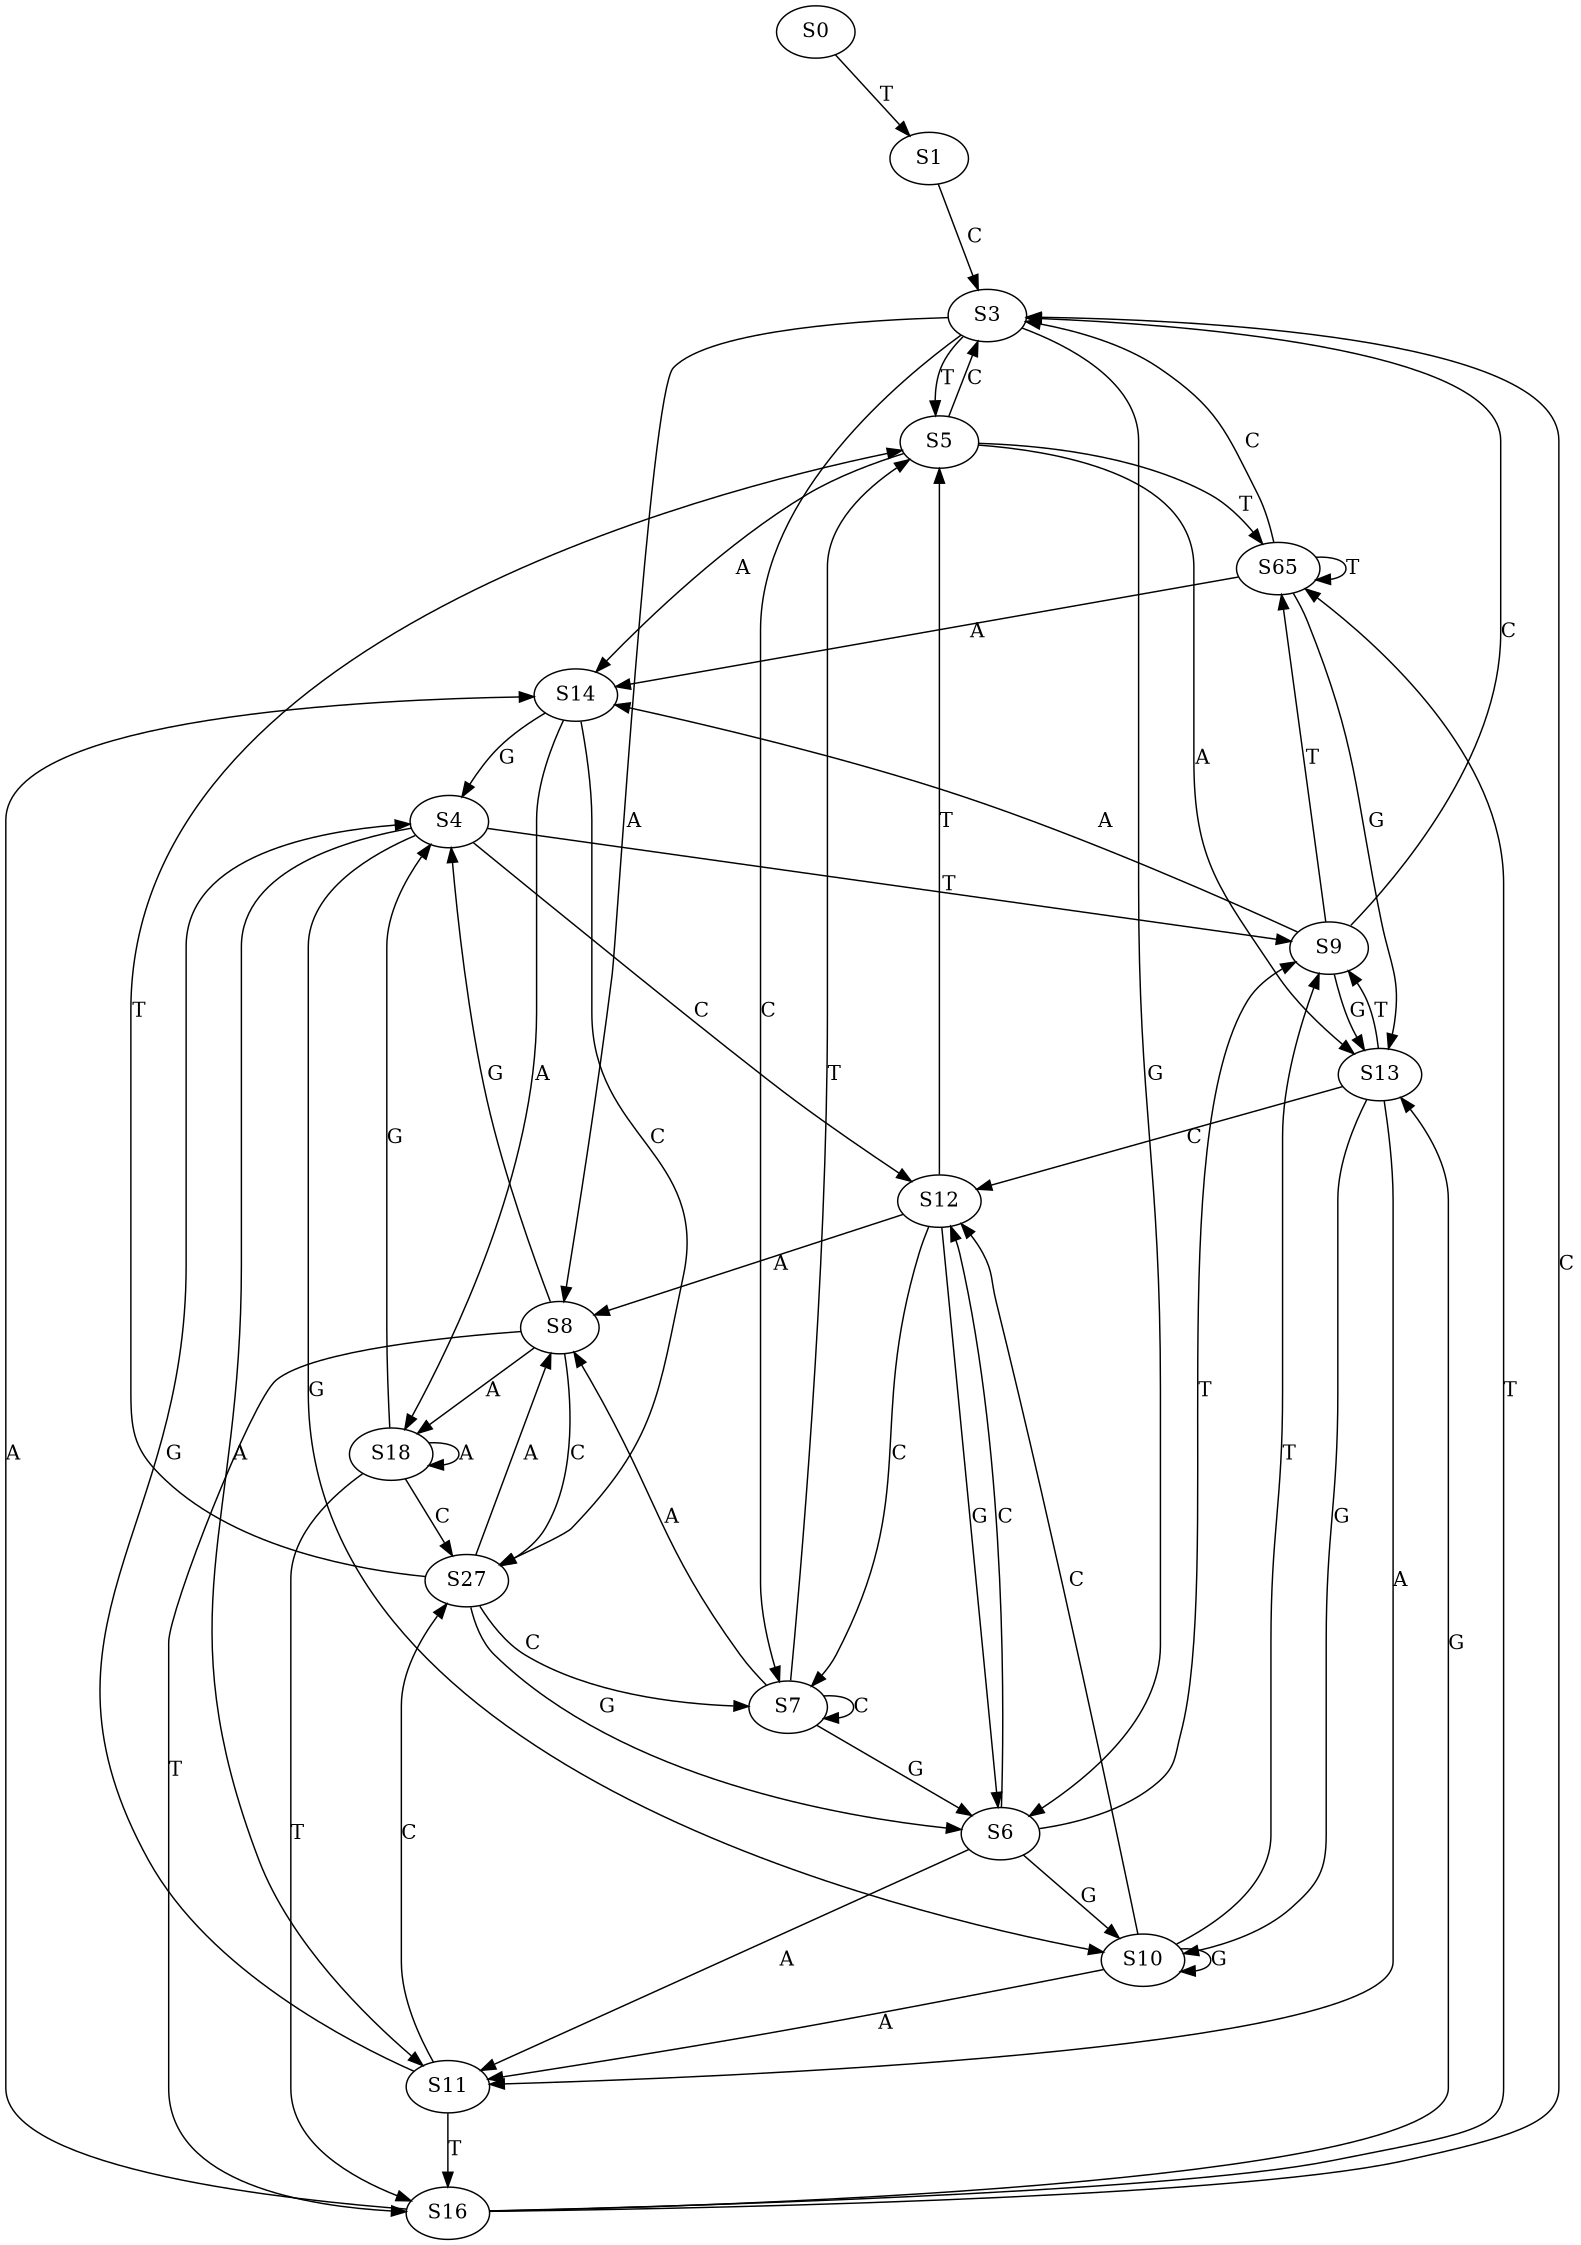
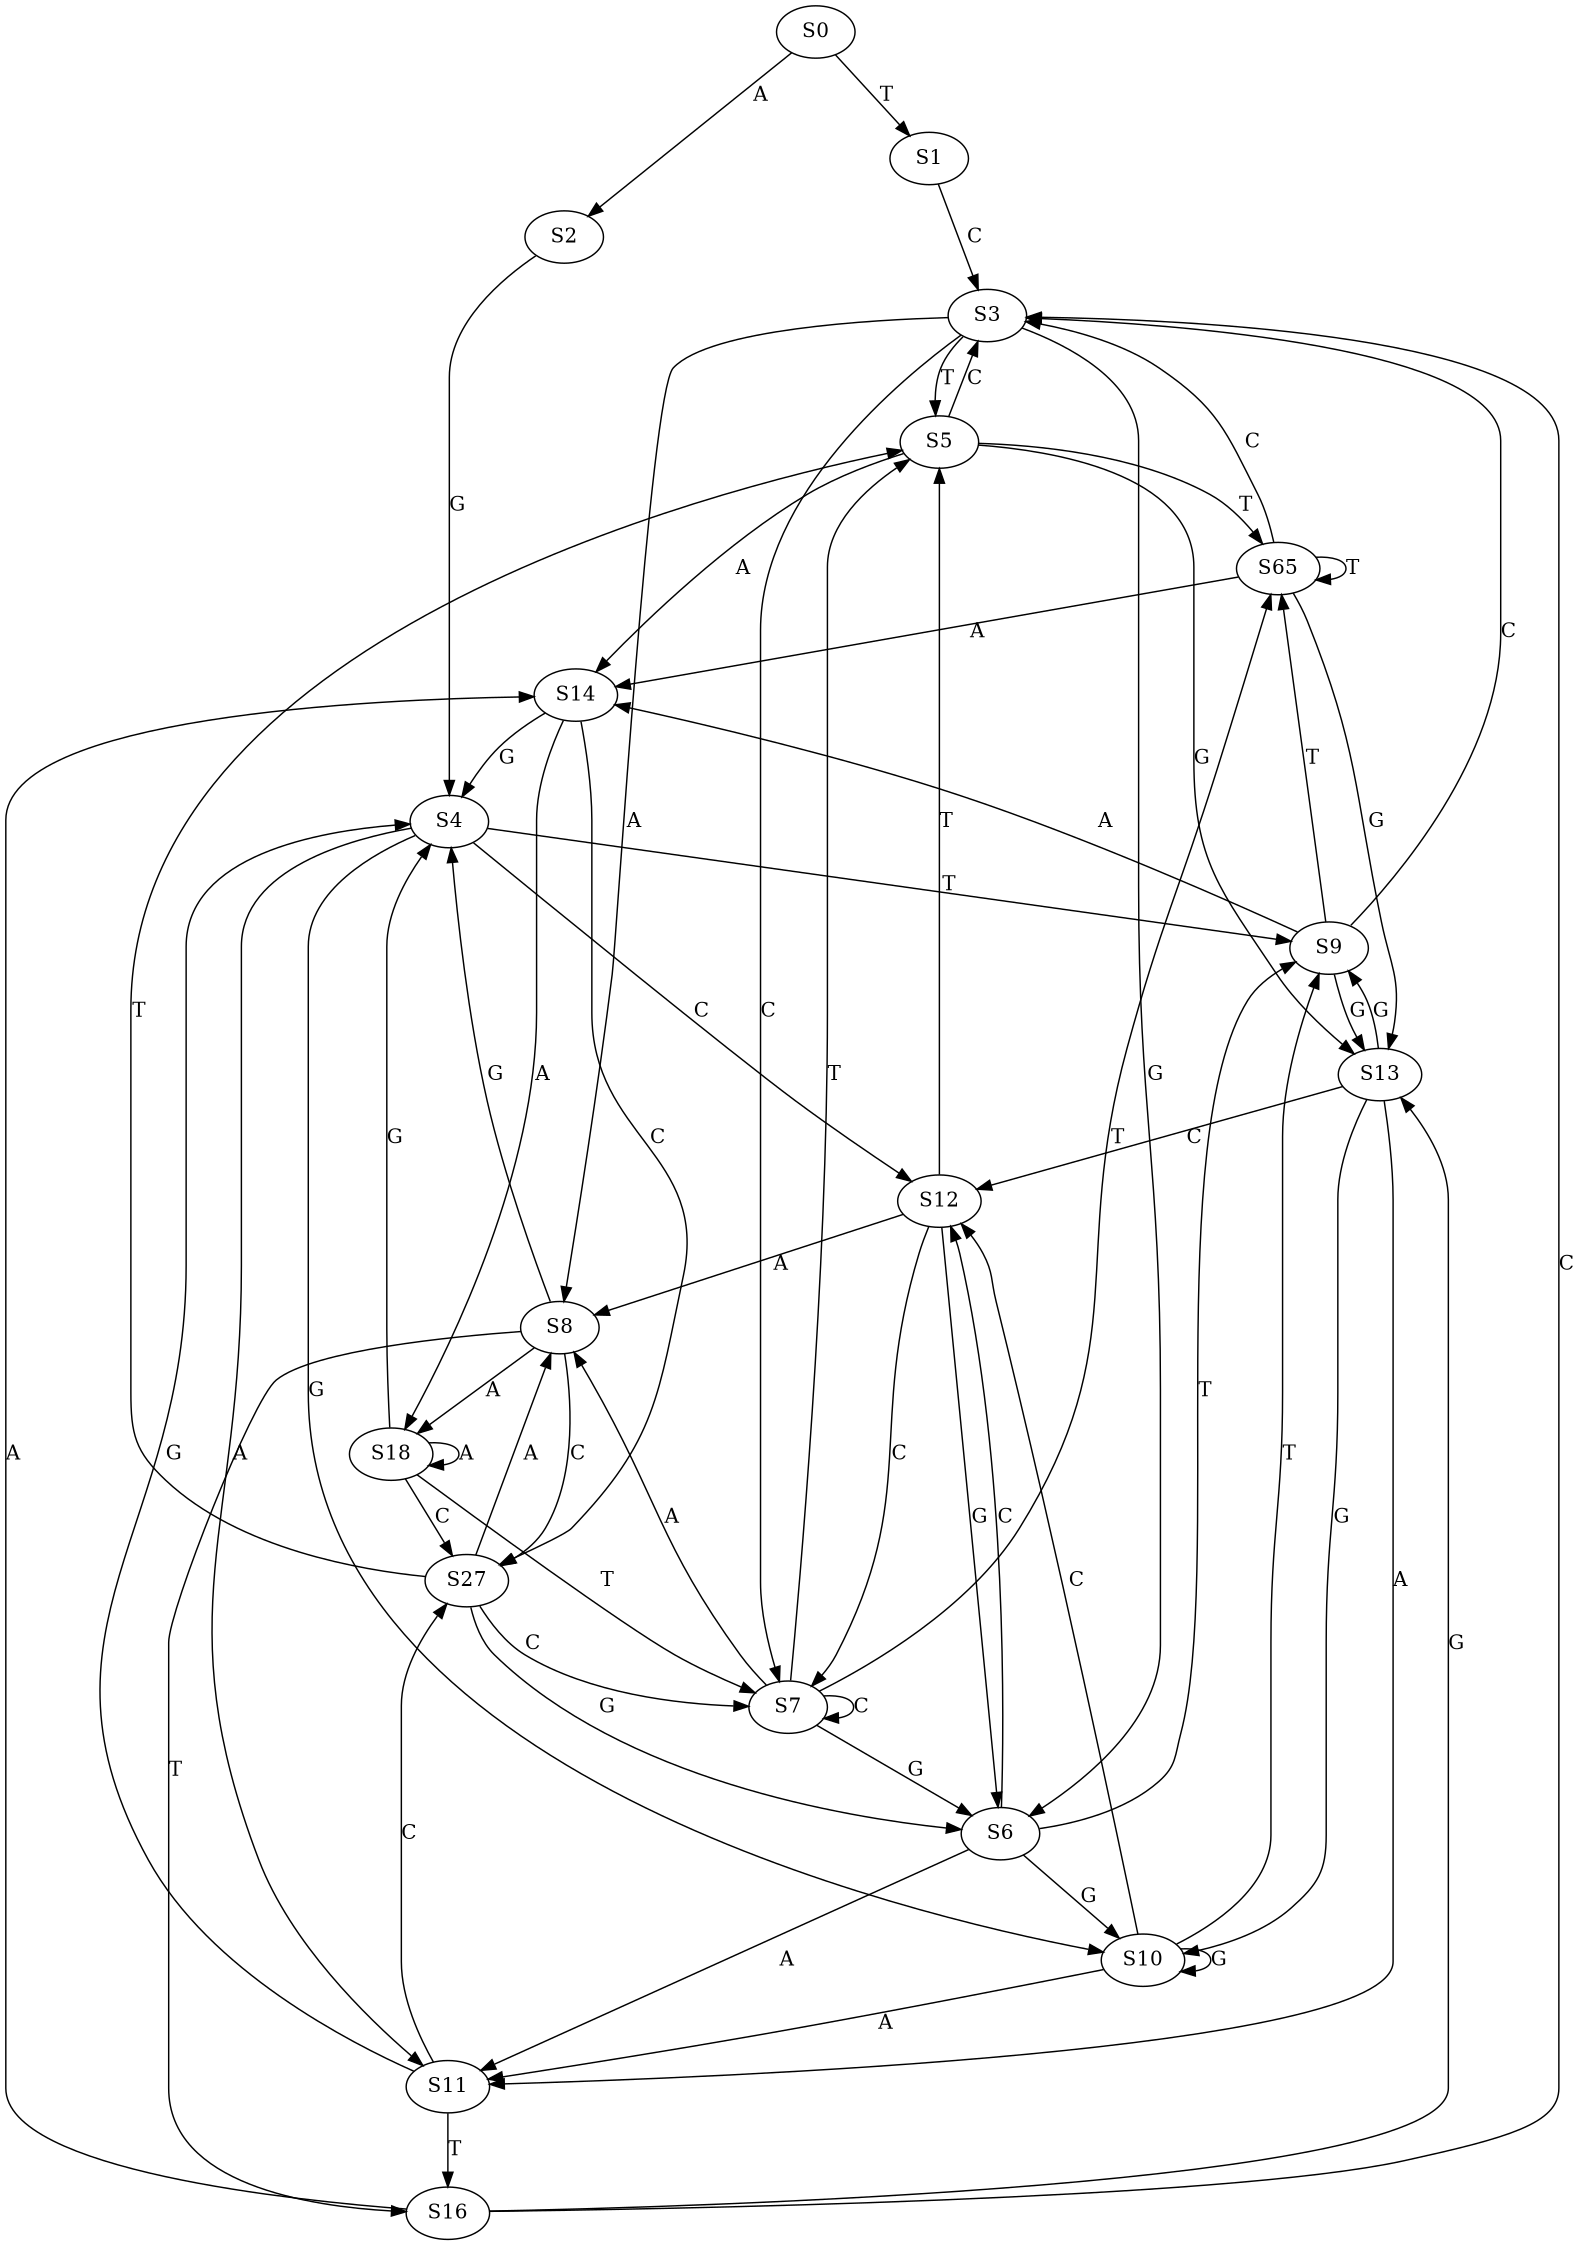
none -> (564, 237)
(1203, 758) -> (1203, 758)
(1381, 1011) -> (1381, 1011)
(1504, 1831) -> (1102, 1194)
(291, 1848) -> (575, 1588)
